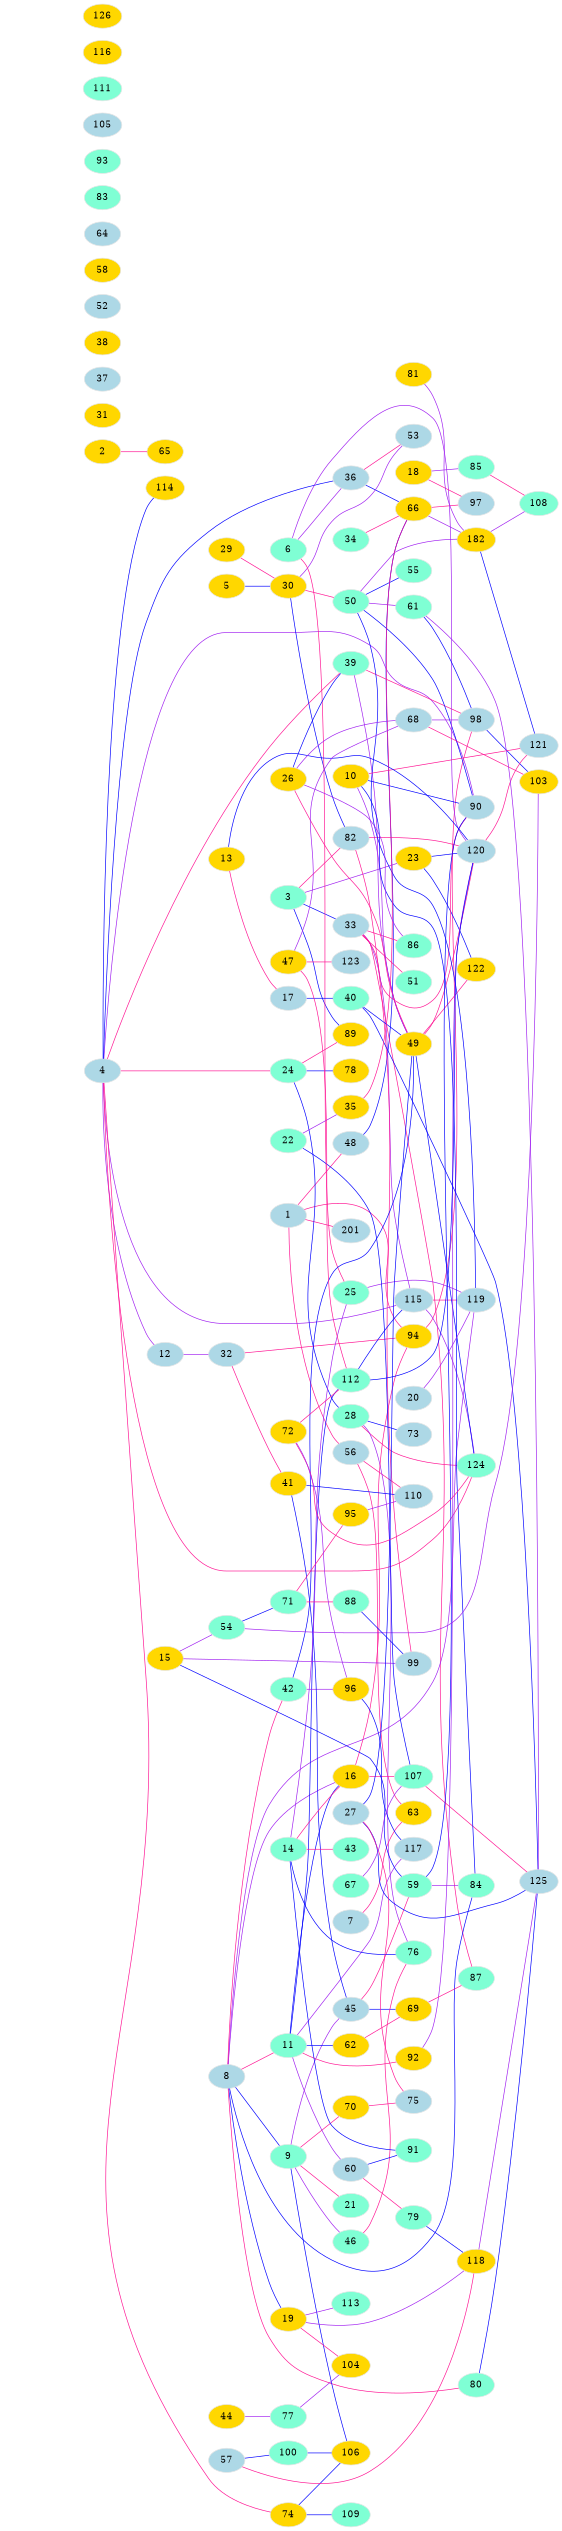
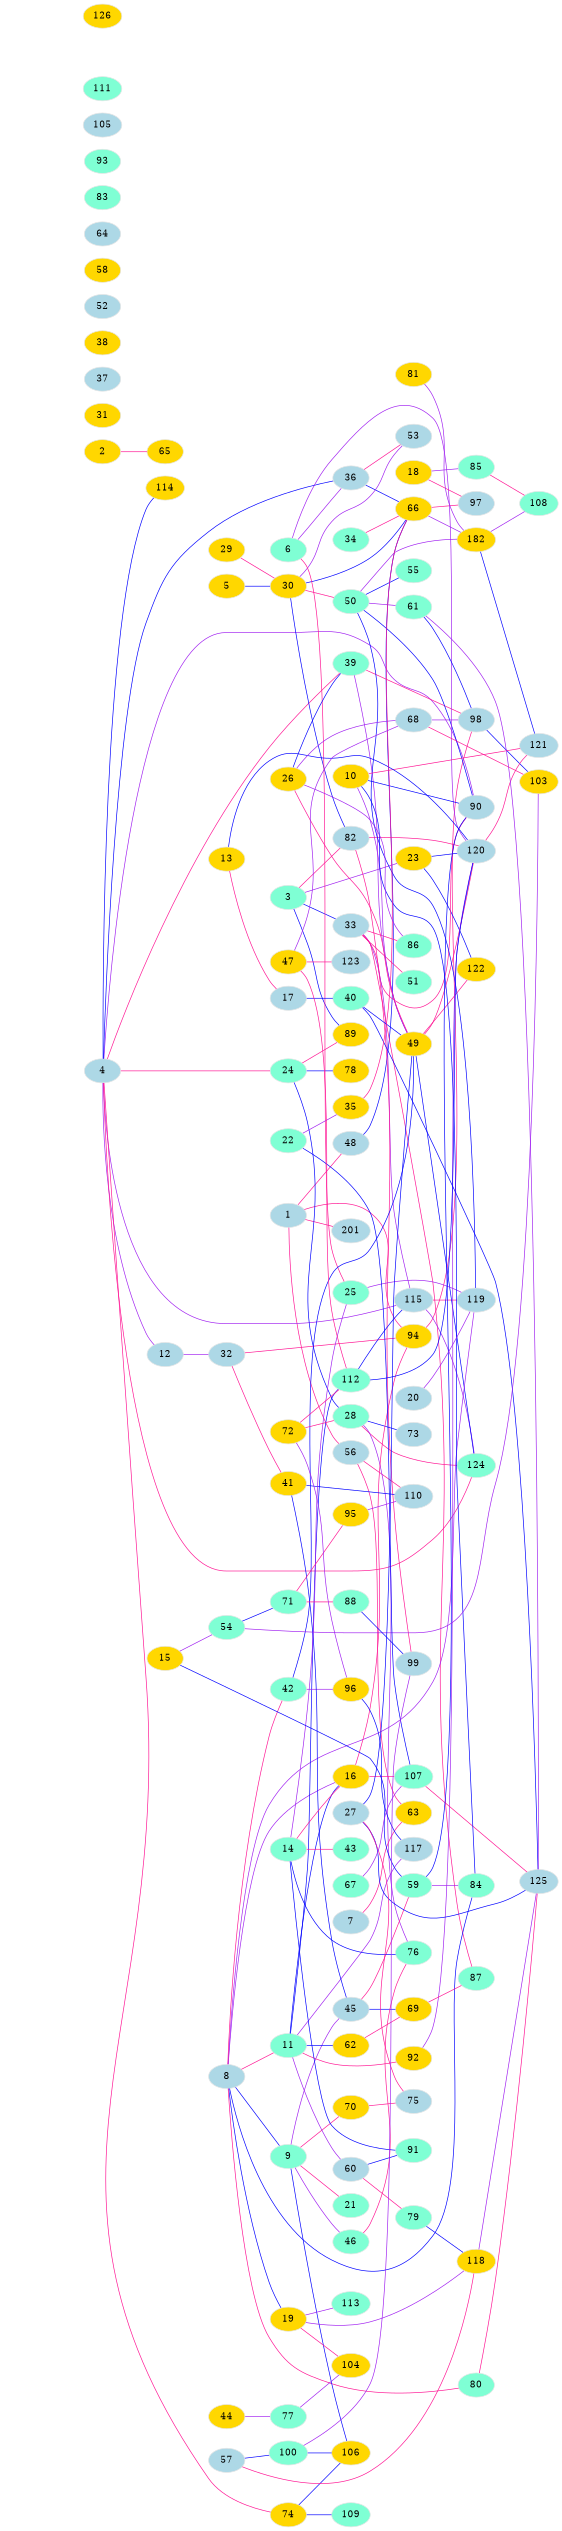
(103, 52) -> none
none -> (363, 562)
(361, 1545) -> (319, 1424)
(289, 1661) -> (391, 2035)
(514, 2134) -> (514, 2134)
